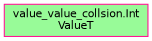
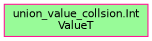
(76, 20) -> (76, 20)
